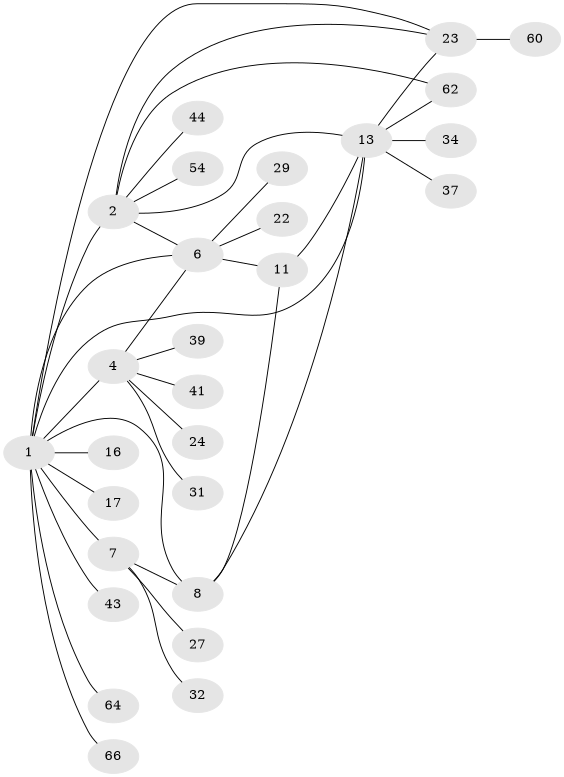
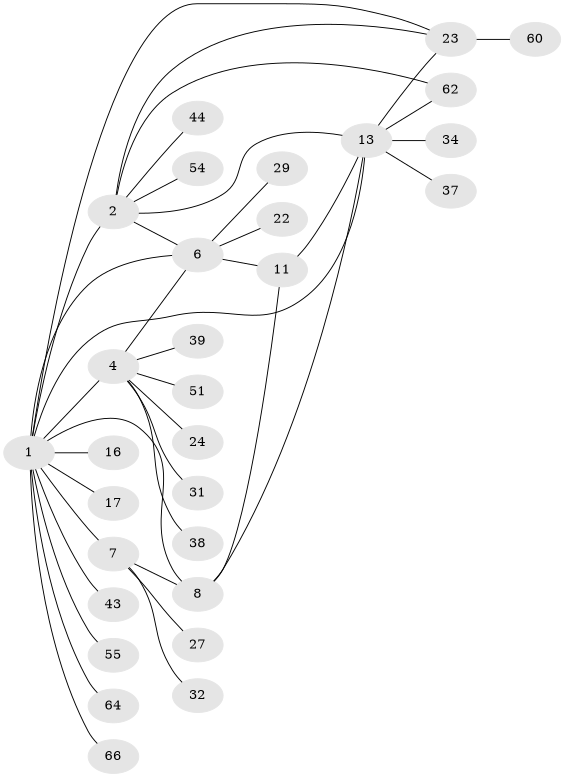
(198, 392) -> (198, 392)
none -> (198, 544)
none -> (113, 655)
